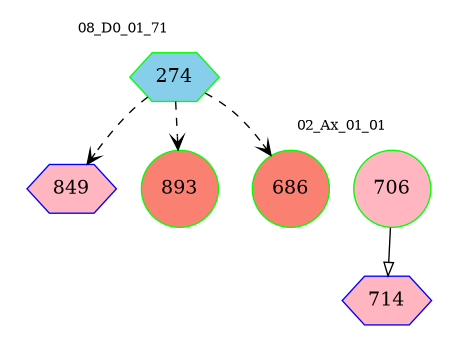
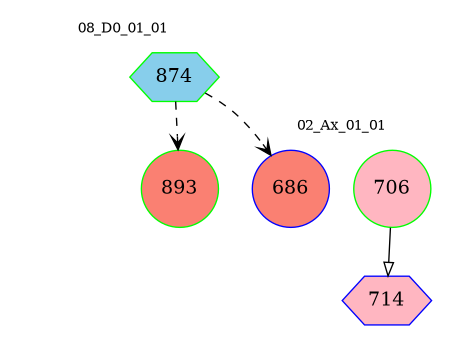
(123, 29) -> (123, 29)
(175, 77) -> (175, 77)
(72, 189) -> none
(291, 189) -> (291, 189)
